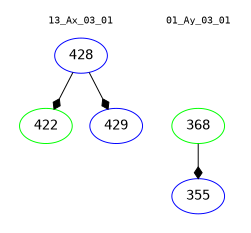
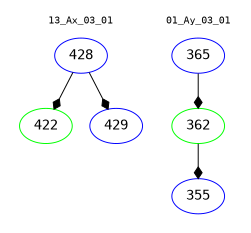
none -> (198, 56)
(198, 126) -> (198, 126)
